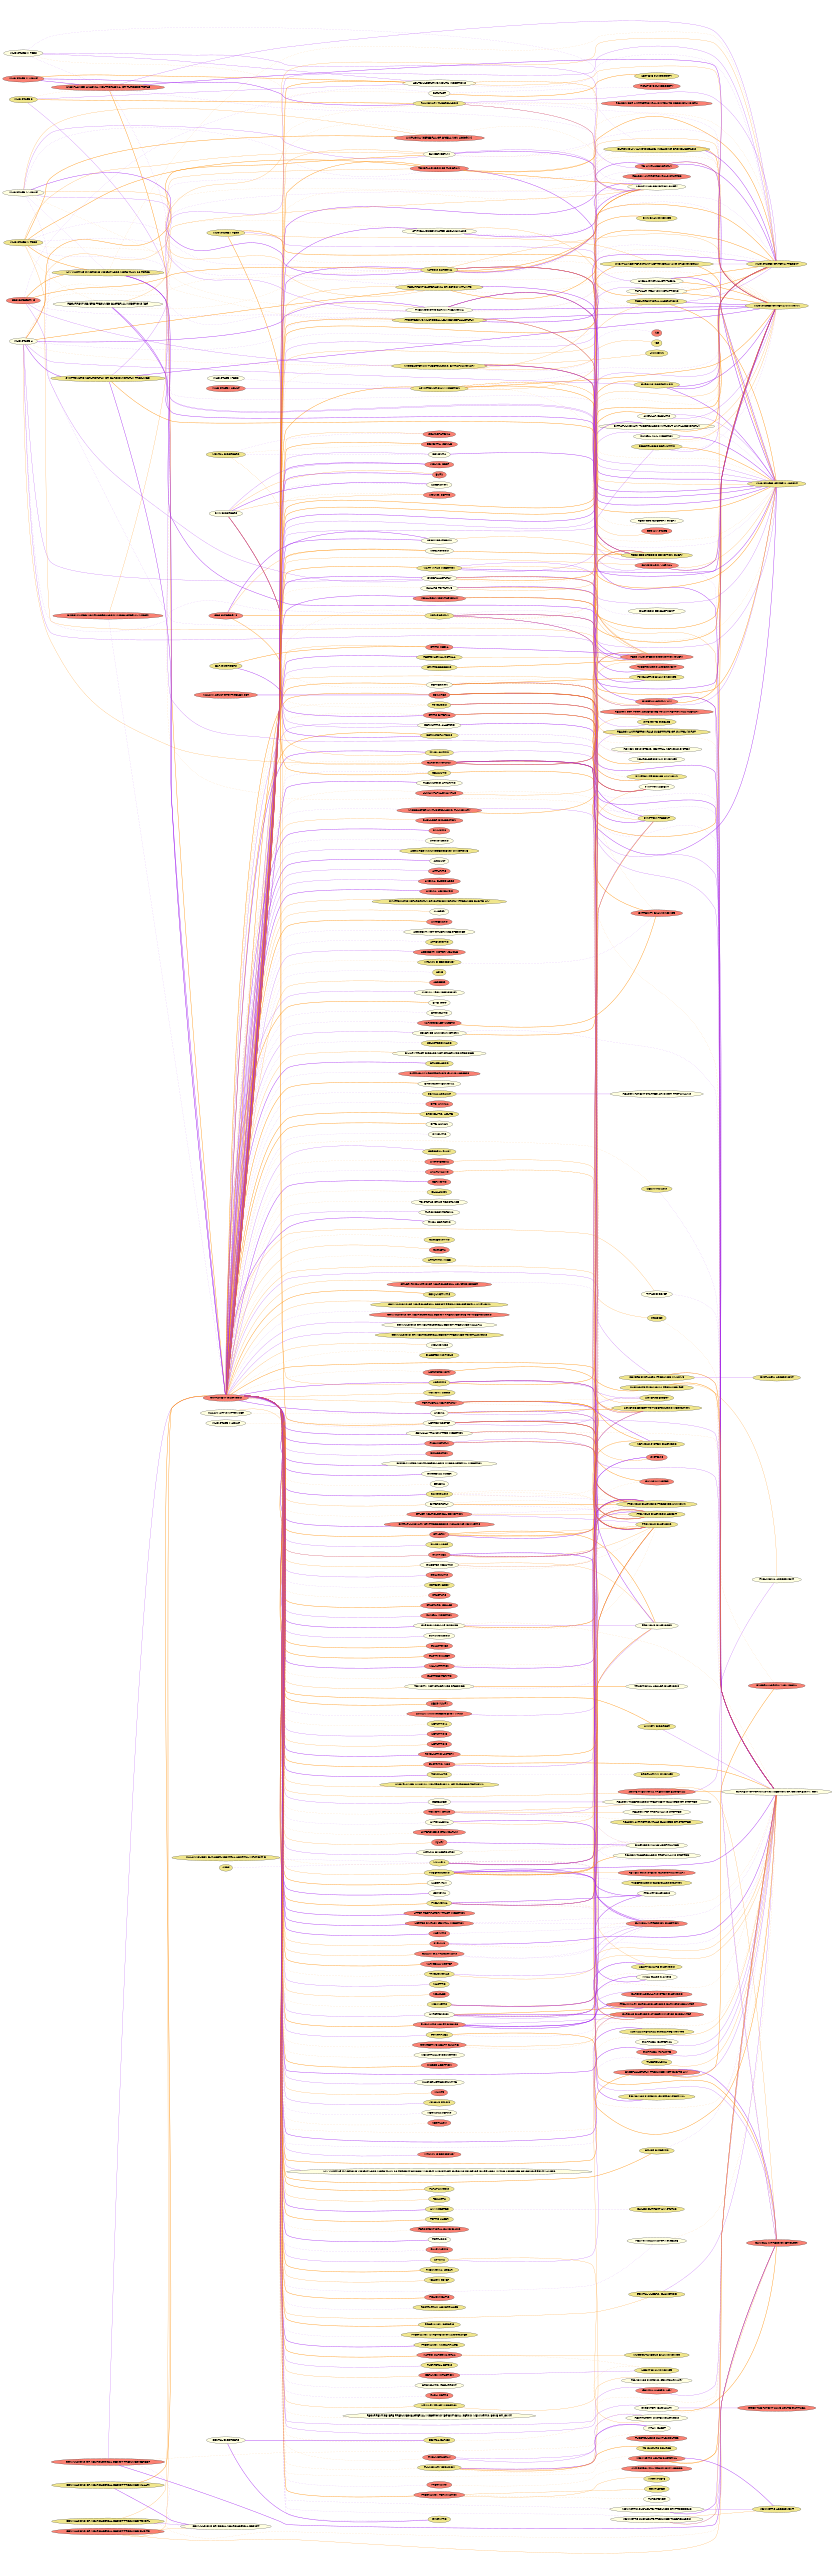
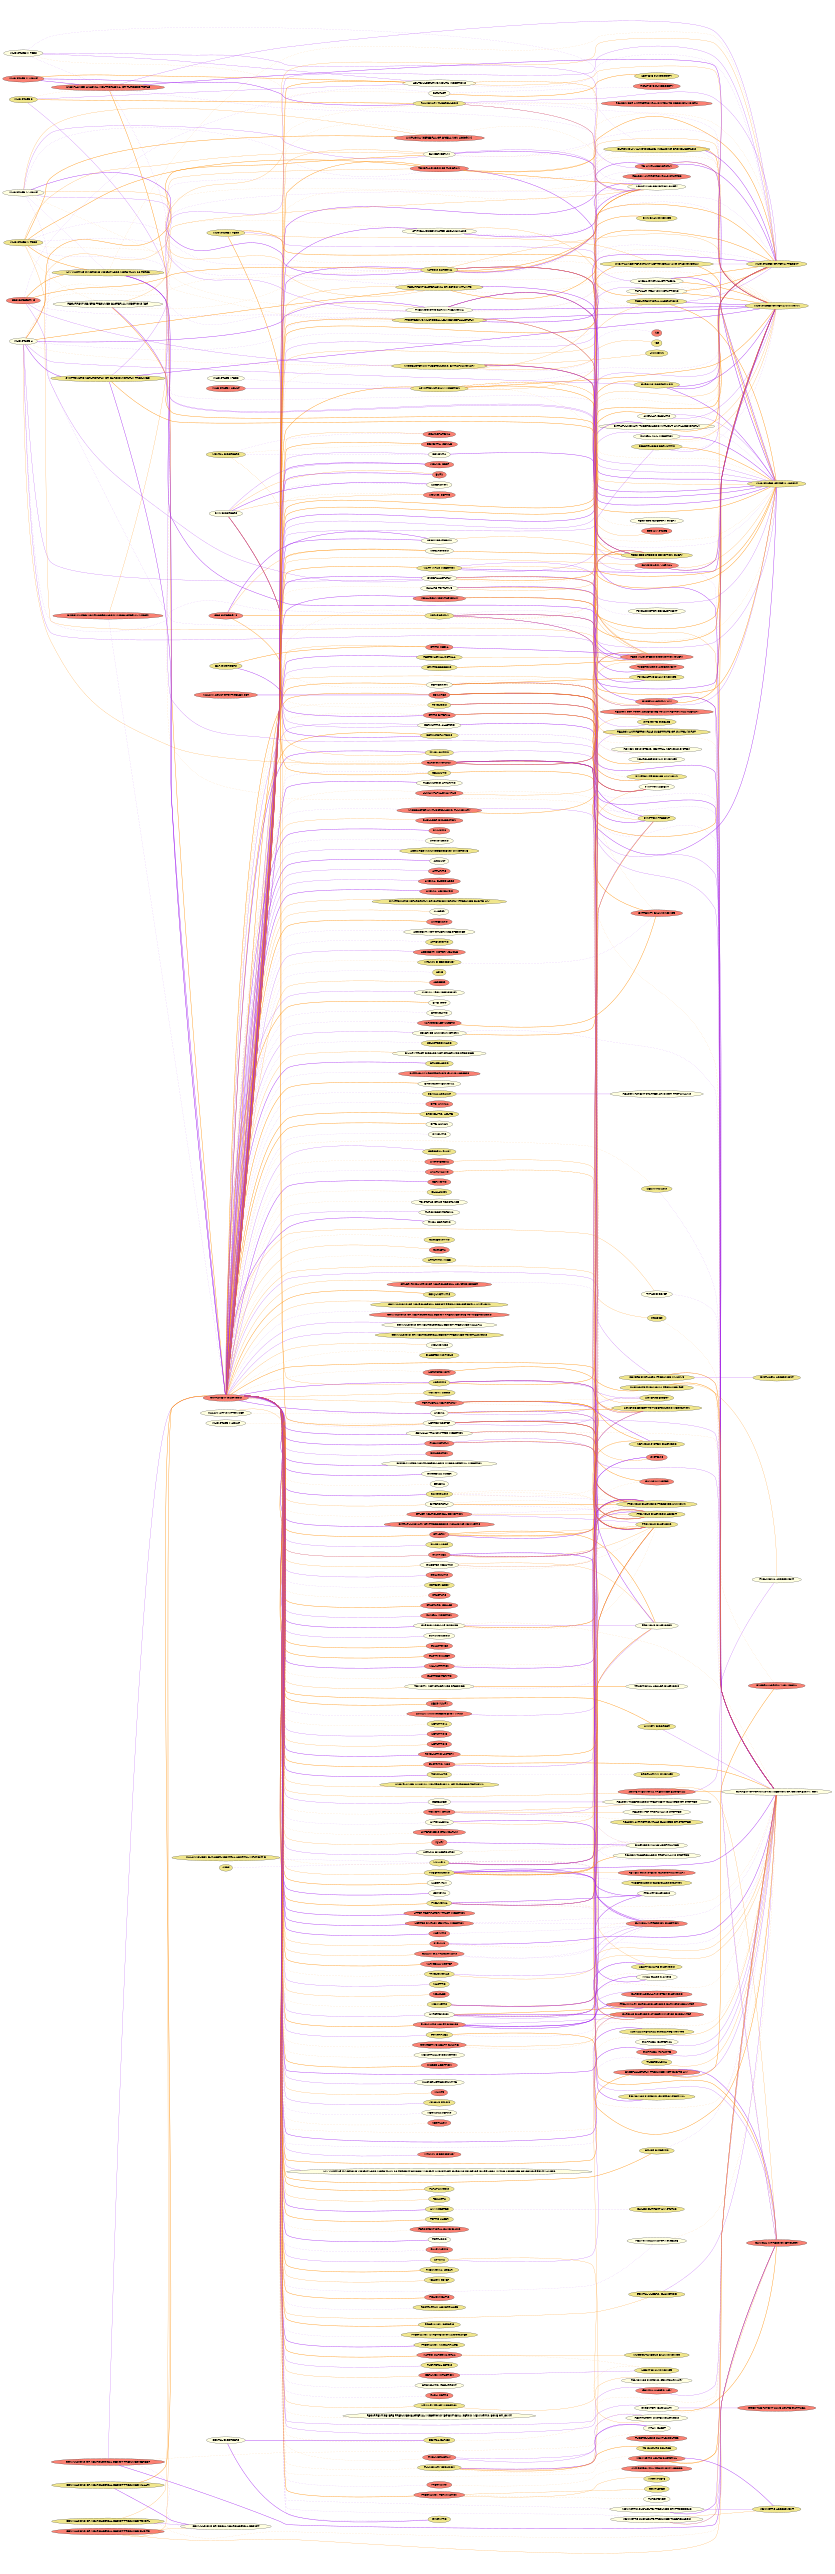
(505, 416) -> (505, 416)
(657, 611) -> (657, 611)
